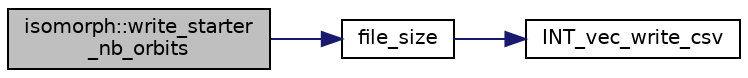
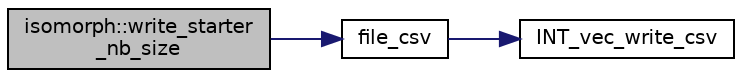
(139, 39) -> (139, 39)
(398, 39) -> (395, 39)
